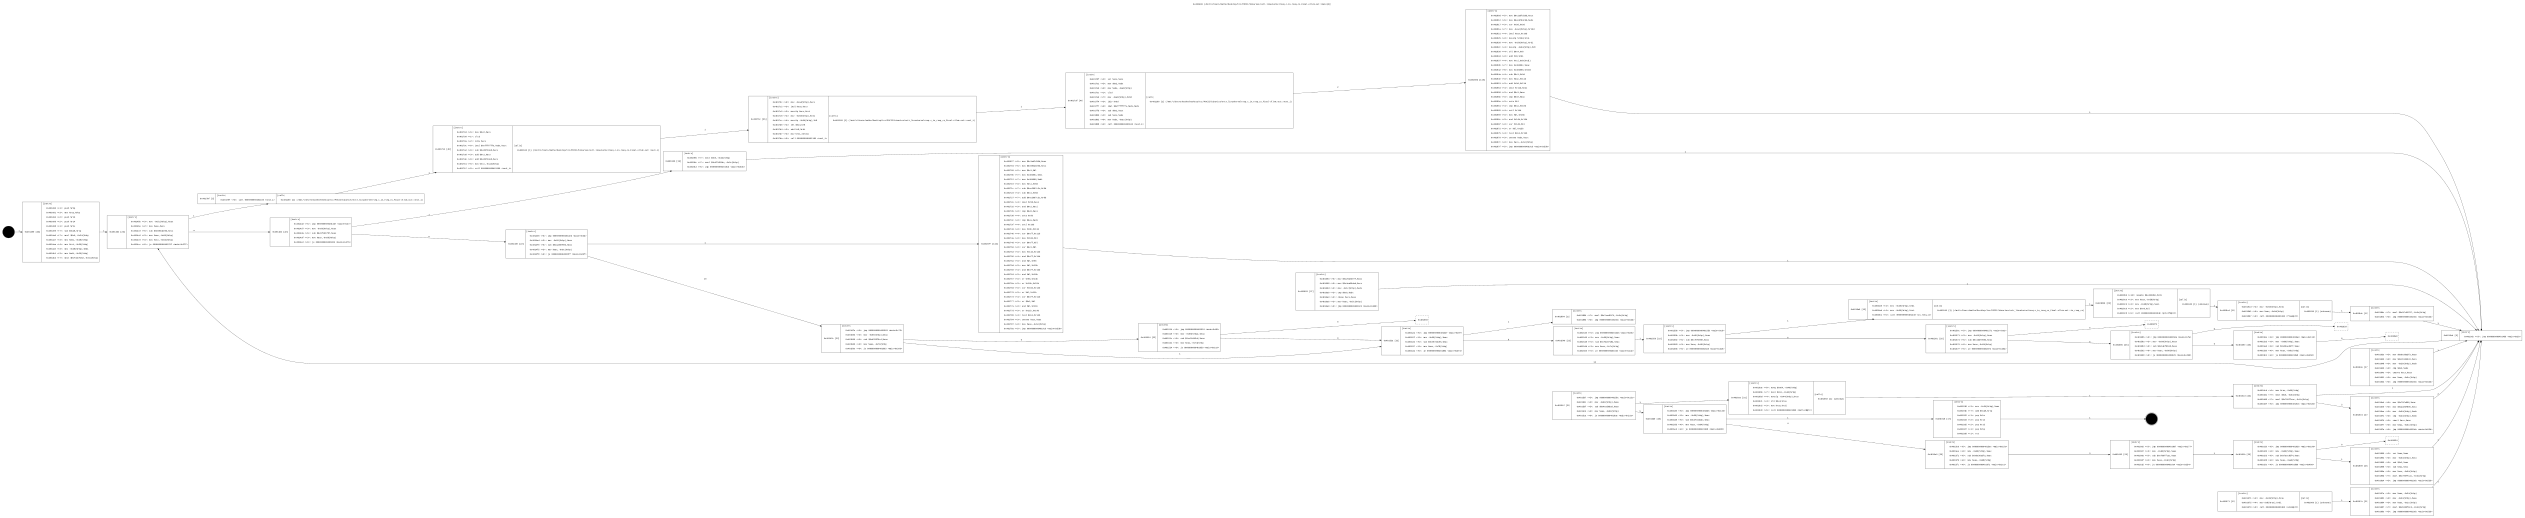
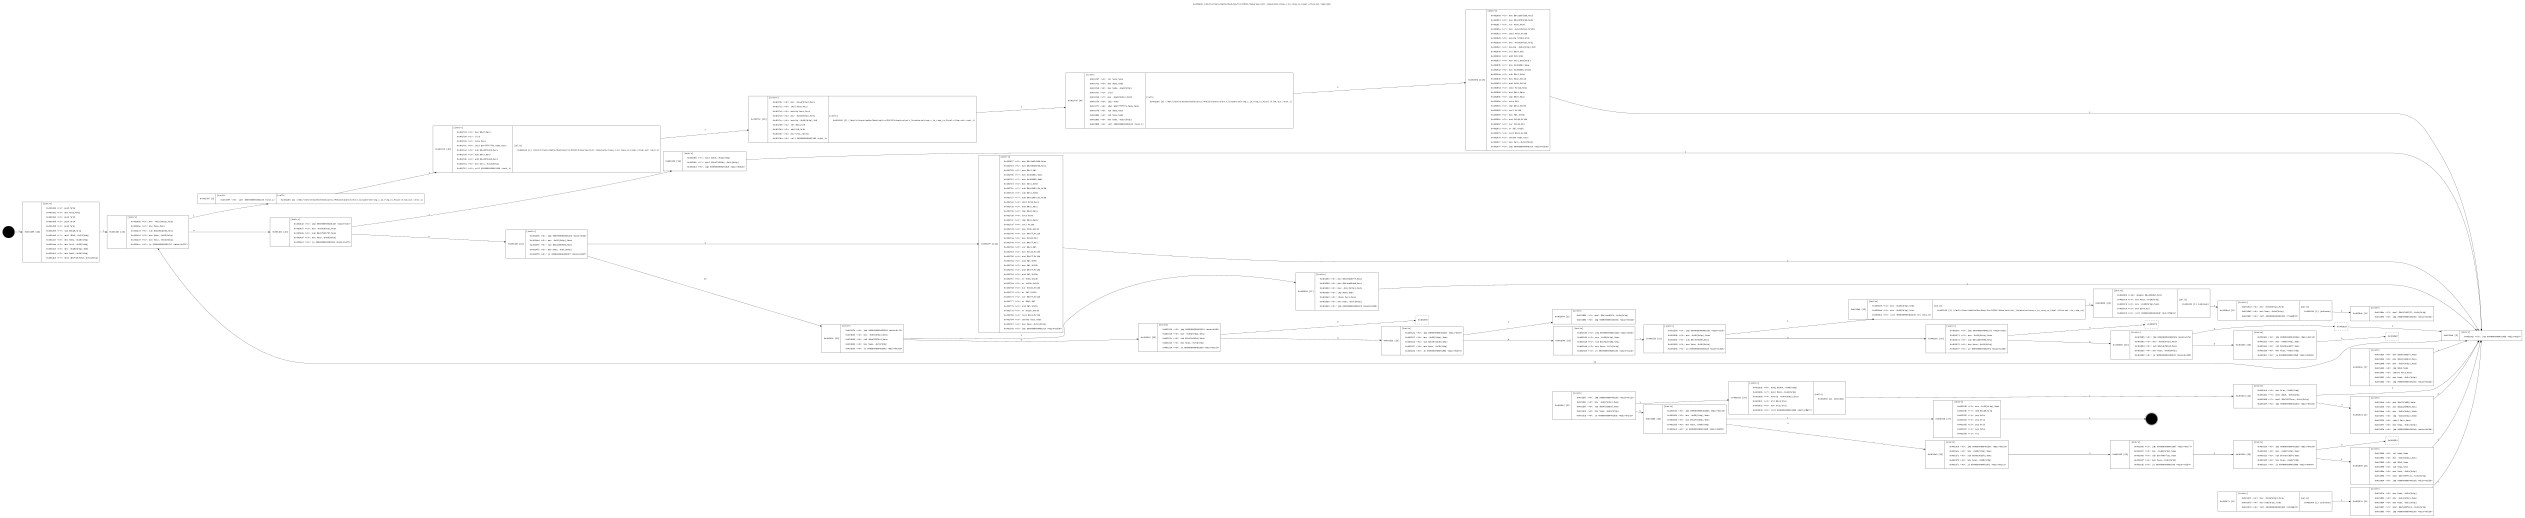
(2441, 325) -> (2394, 329)
(1142, 358) -> (1092, 303)
